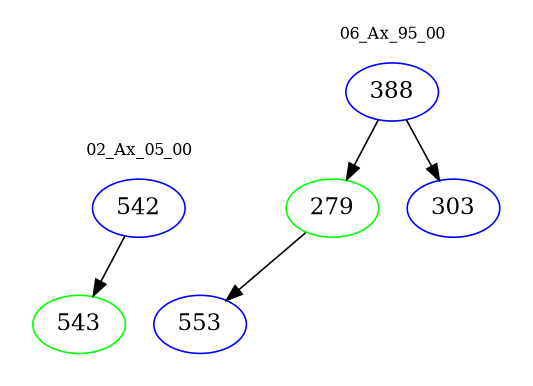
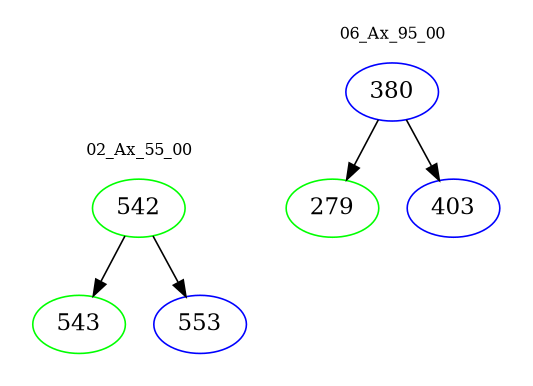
(392, 92) -> (392, 92)
(140, 151) -> (140, 151)
(139, 208) -> (139, 208)
(454, 208) -> (454, 208)
(272, 261) -> (166, 259)
